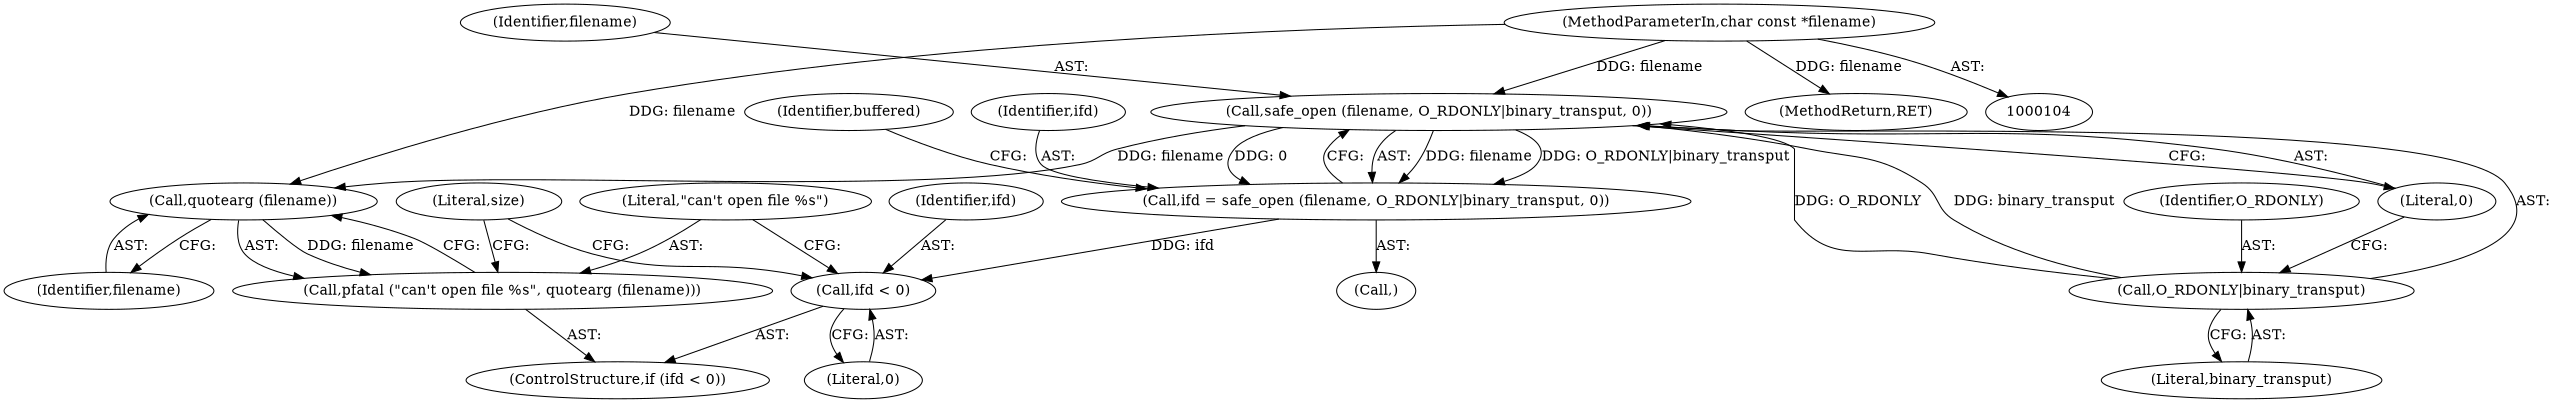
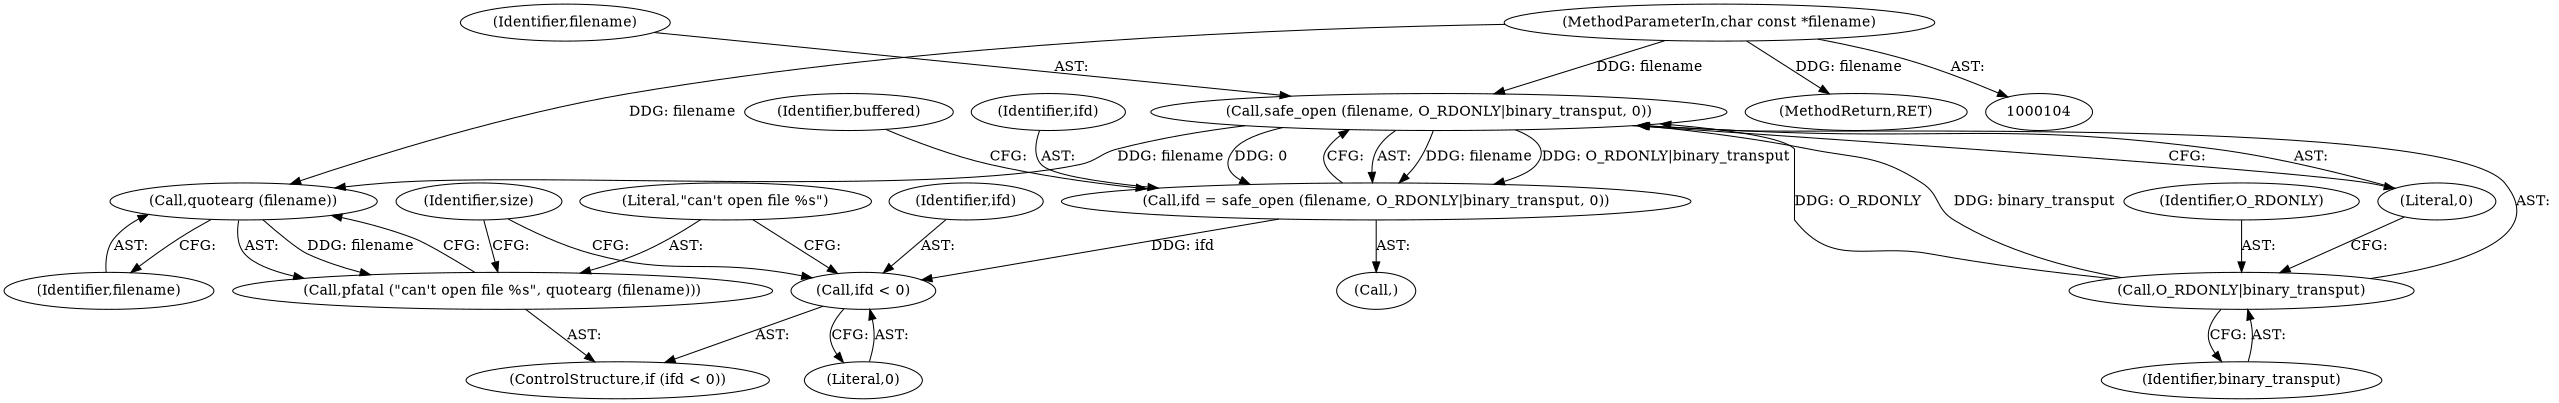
(479, 201) -> (479, 201)
(2242, 380) -> (2242, 380)
